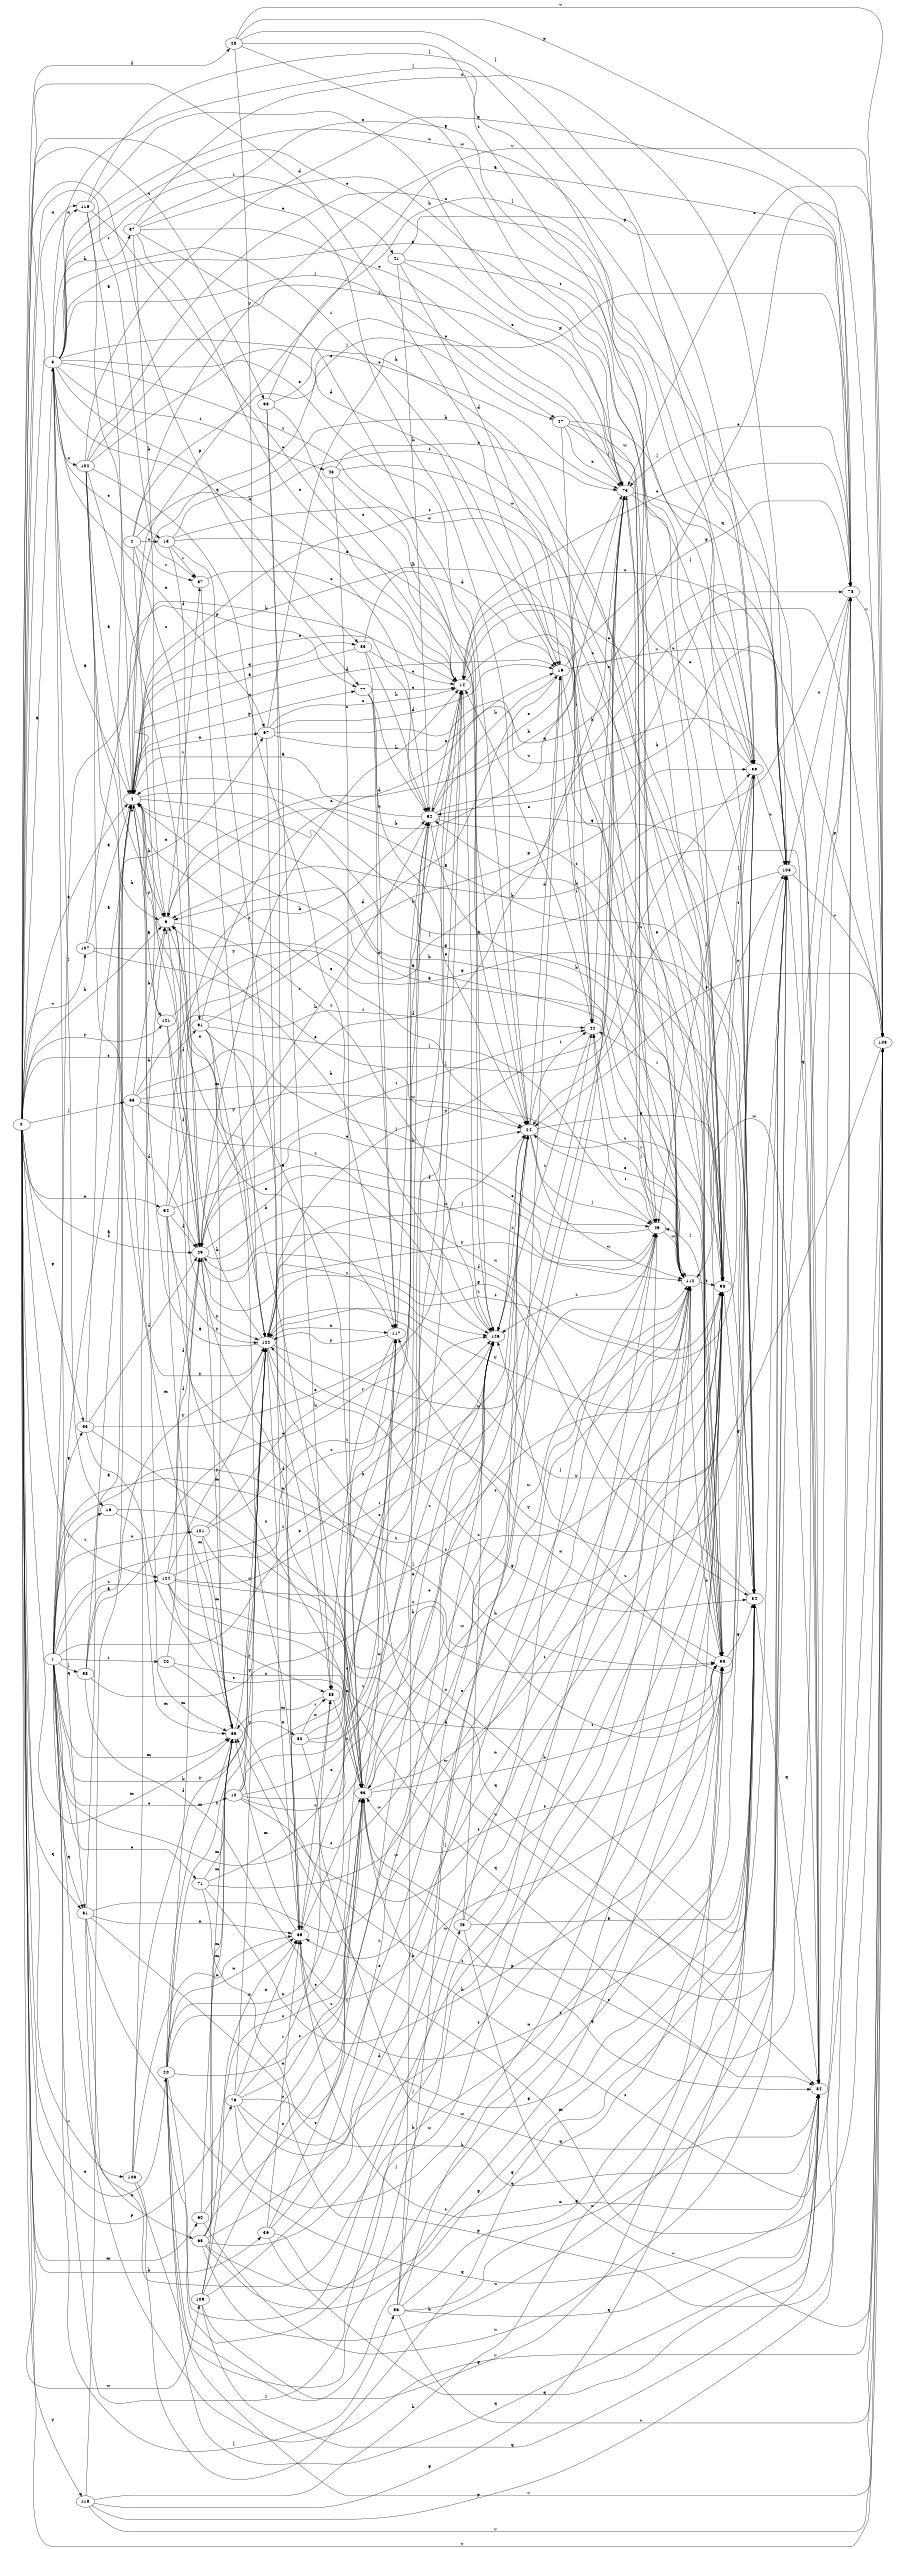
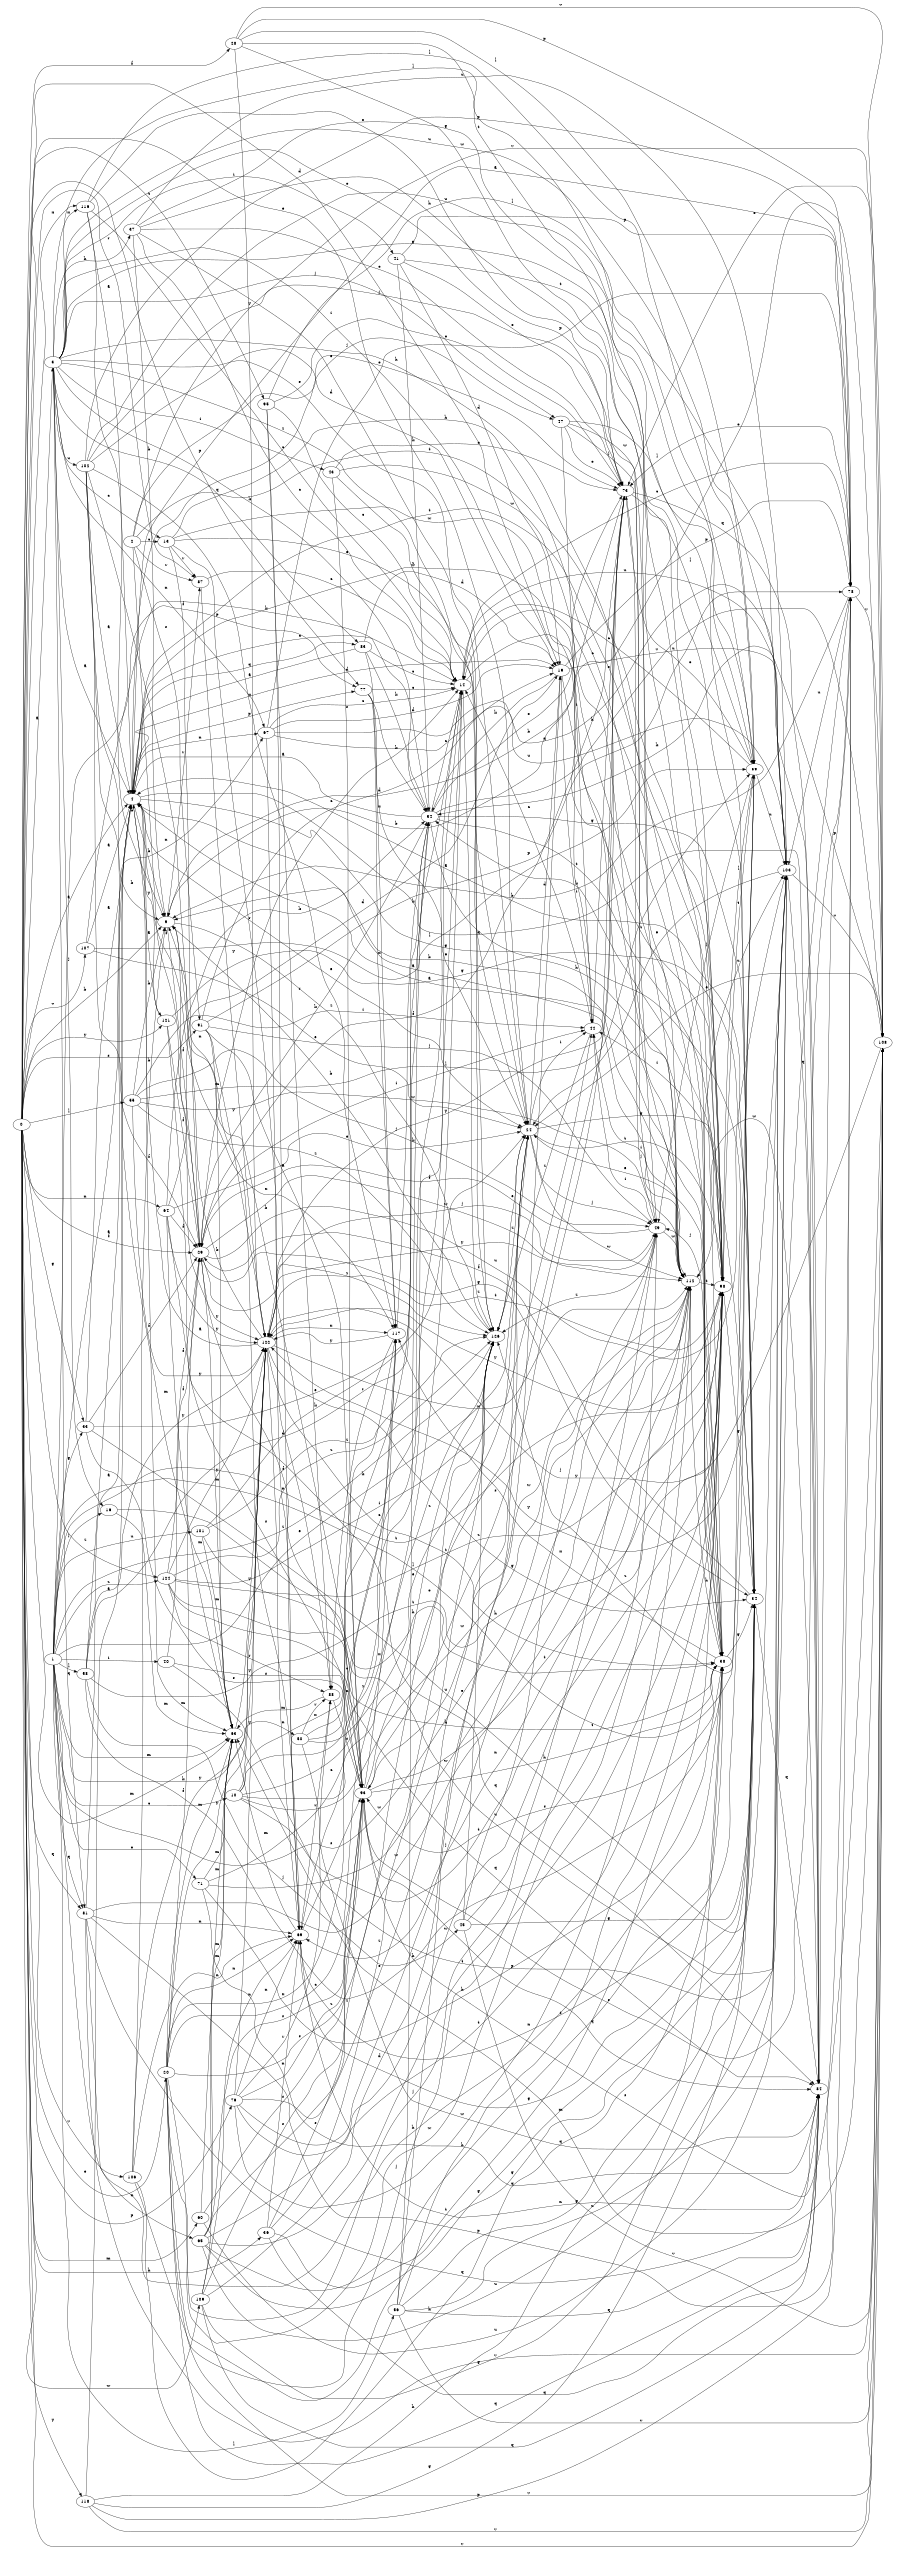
(283, 1433) -> (283, 1433)
(95, 2375) -> (241, 1835)
